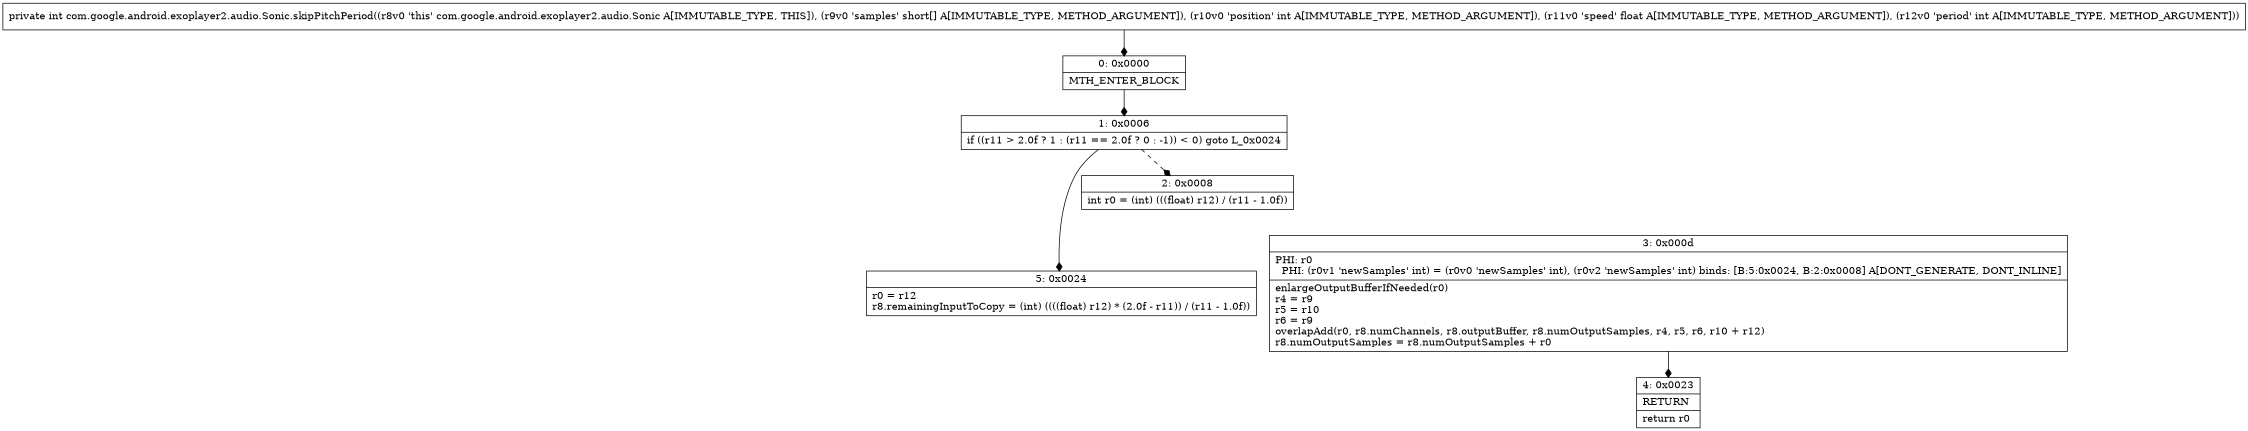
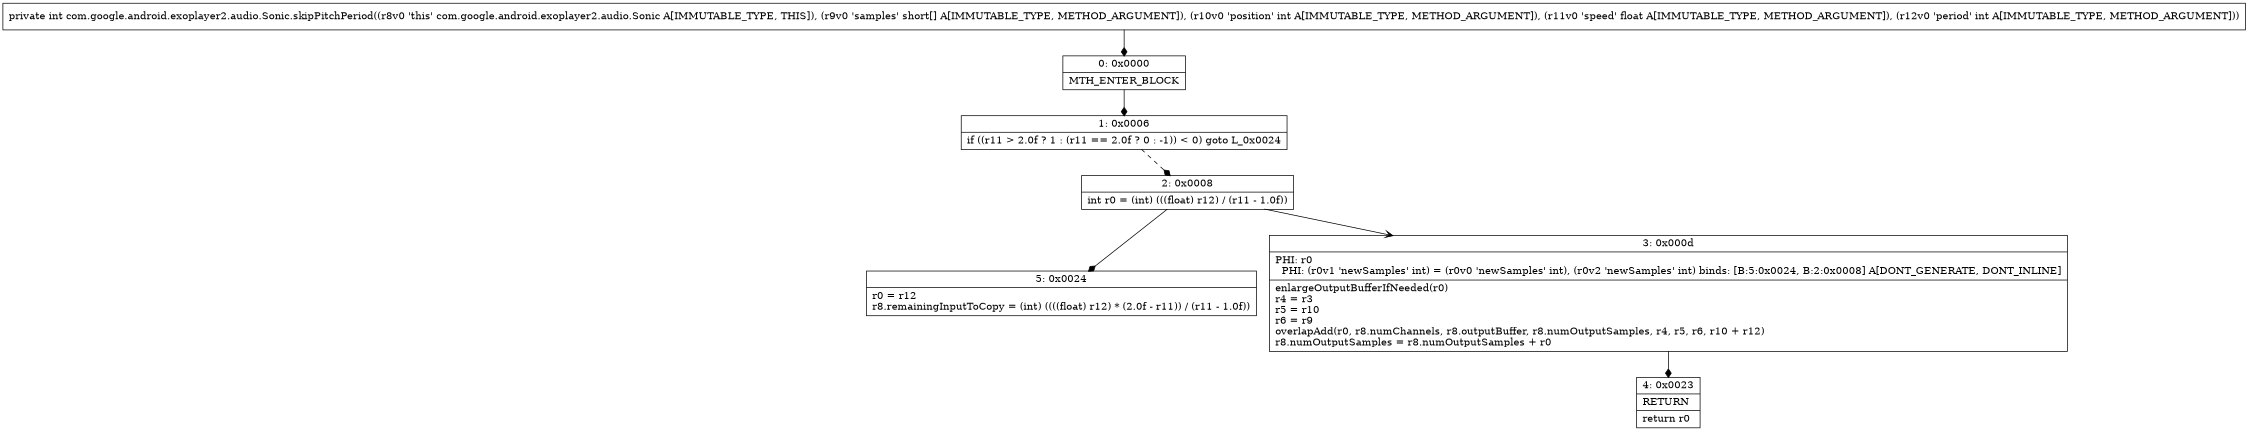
(1066, 201) -> (1131, 238)
none -> (1325, 222)
(1294, 299) -> (1294, 299)
